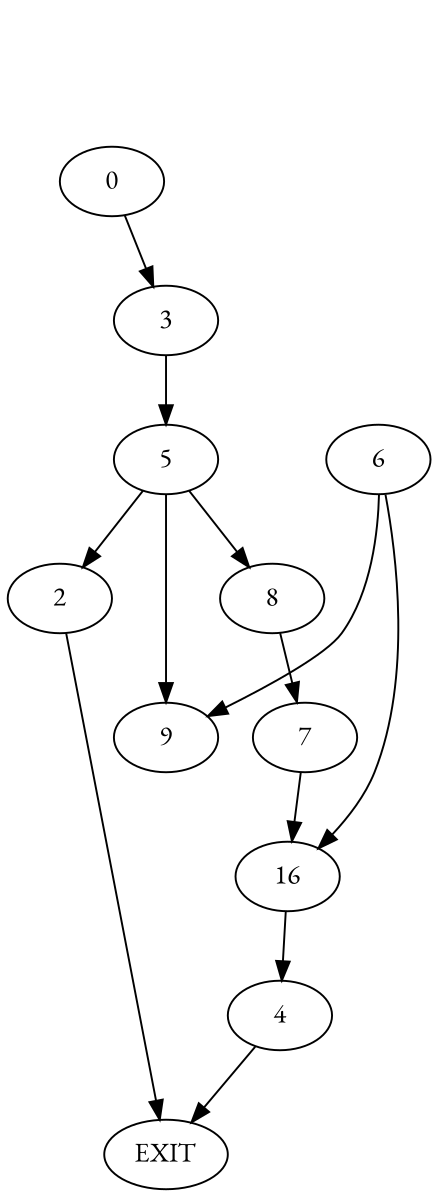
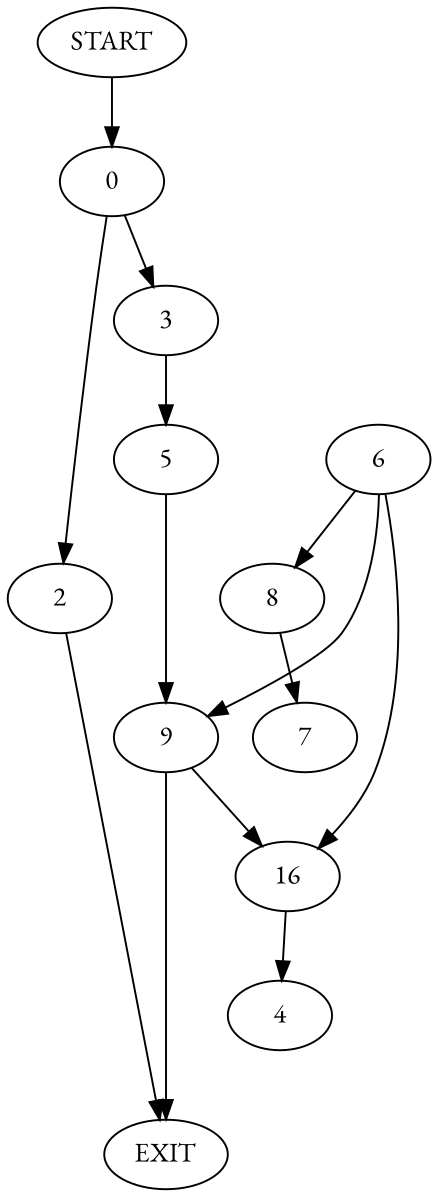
none -> (112, 42)
(119, 521) -> (85, 380)
(213, 521) -> (331, 521)
(298, 797) -> (220, 800)
(230, 1077) -> (166, 936)
